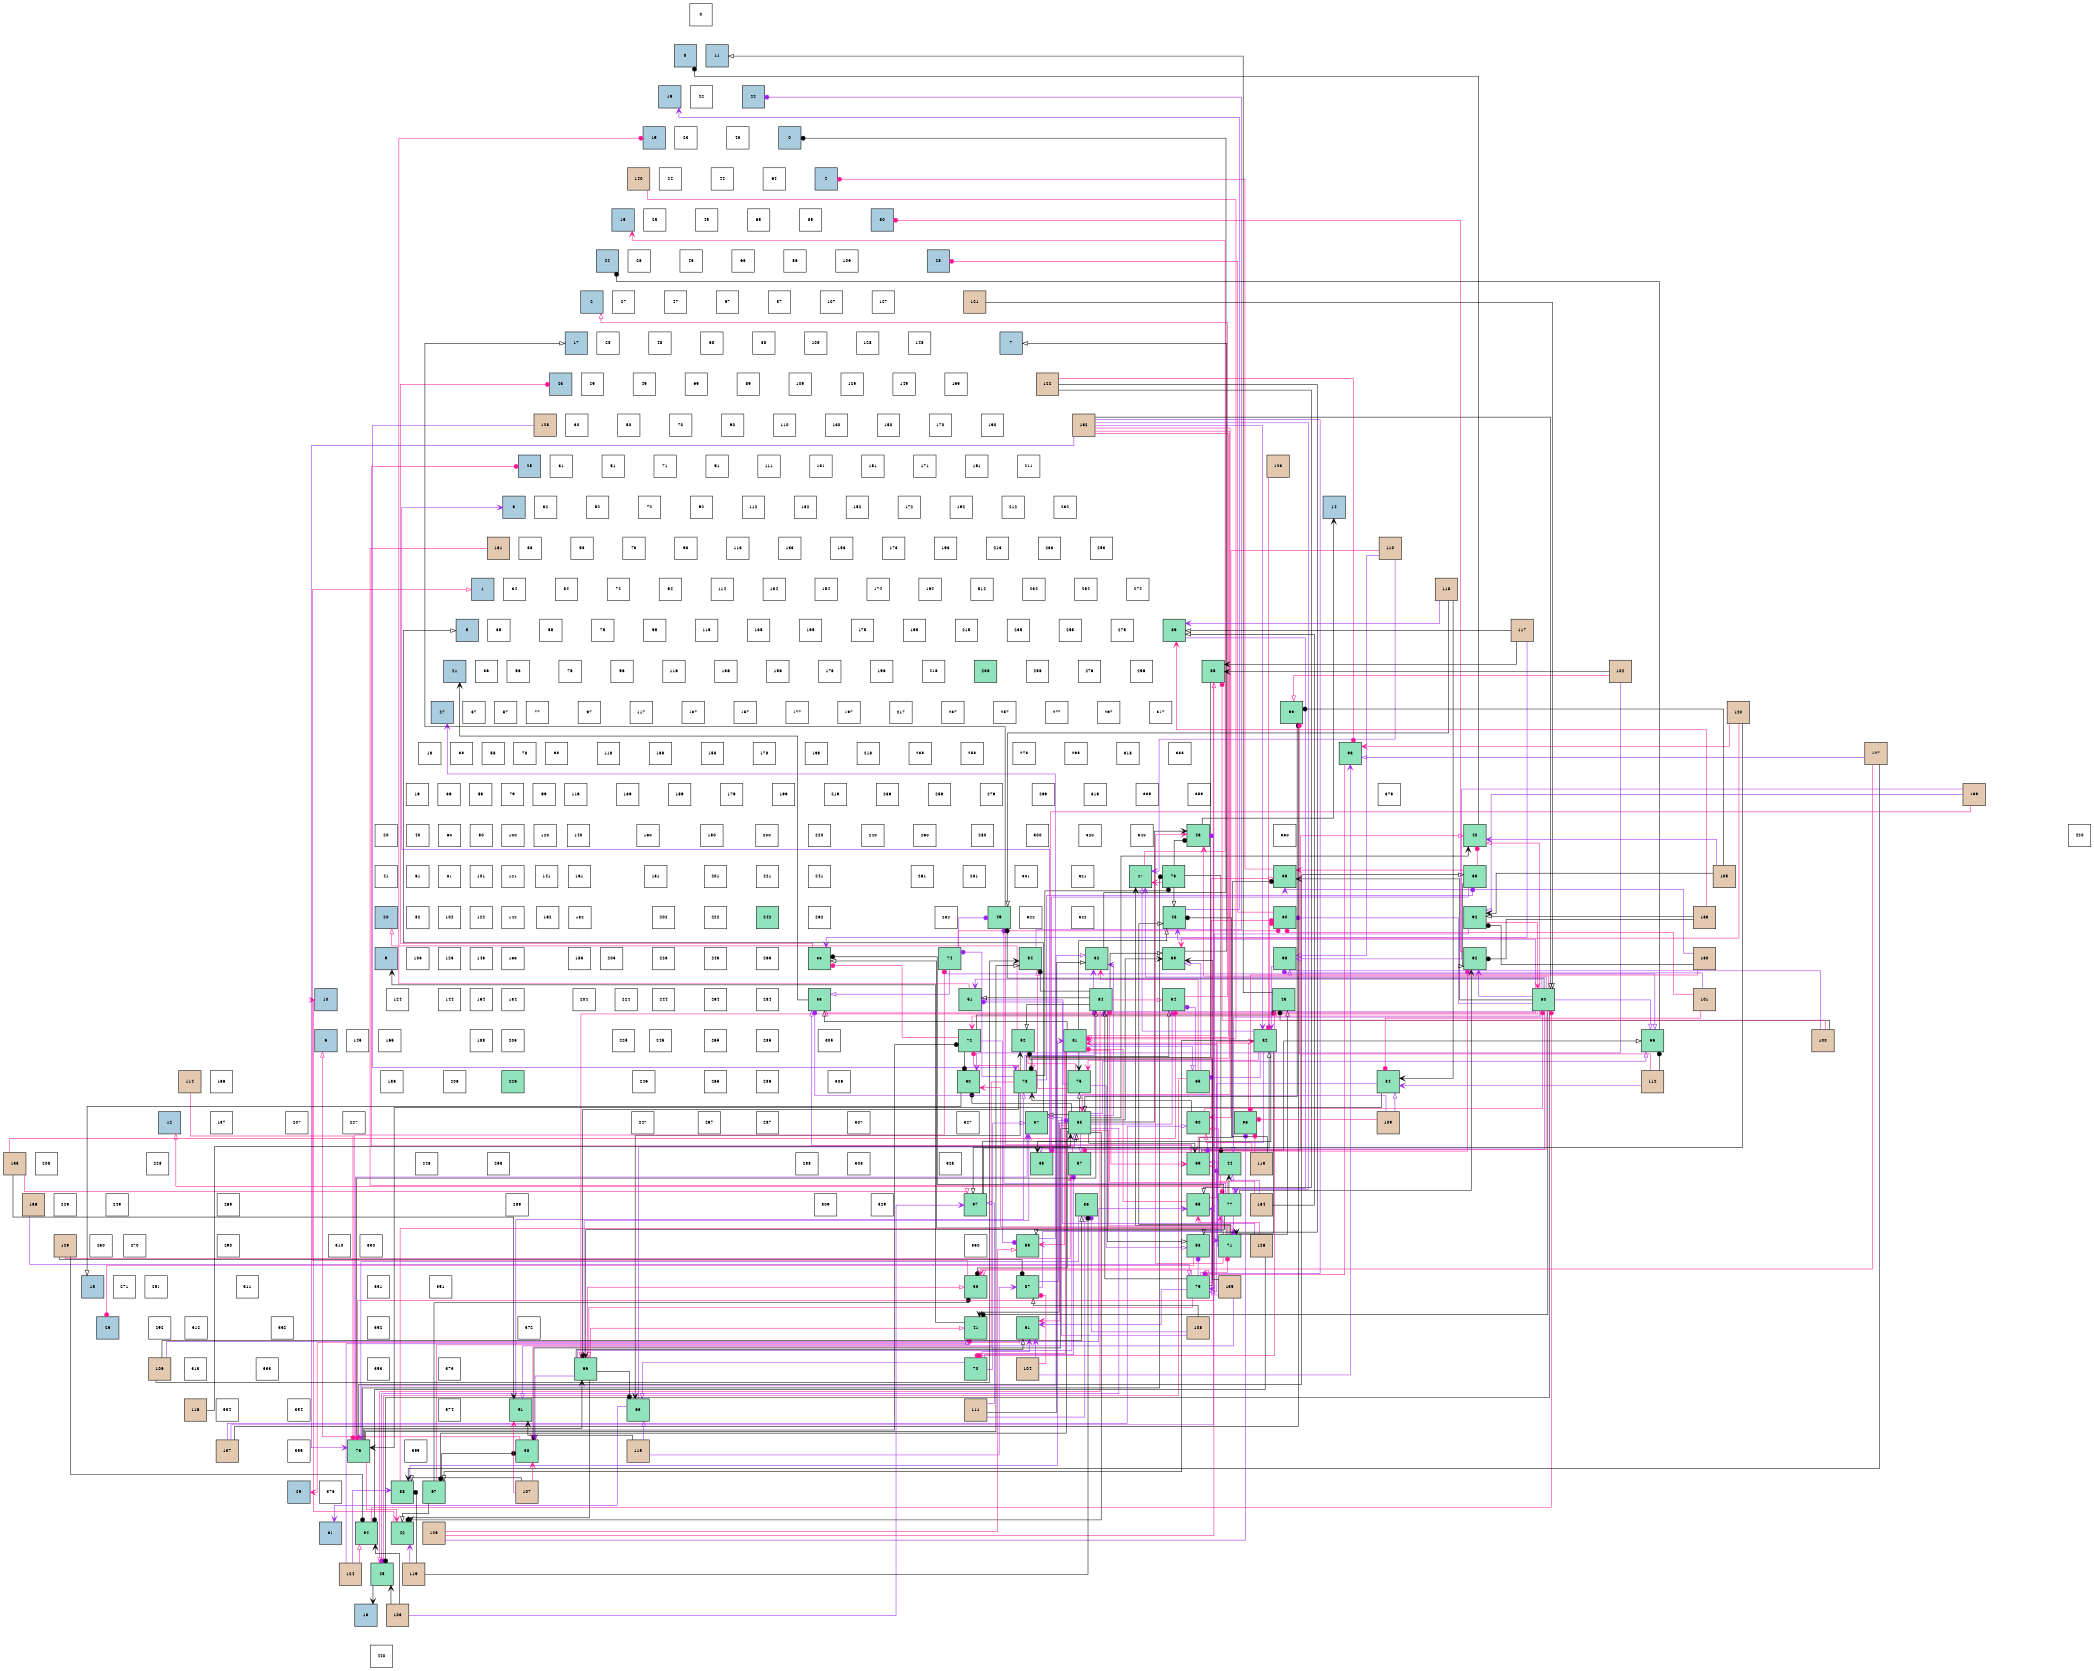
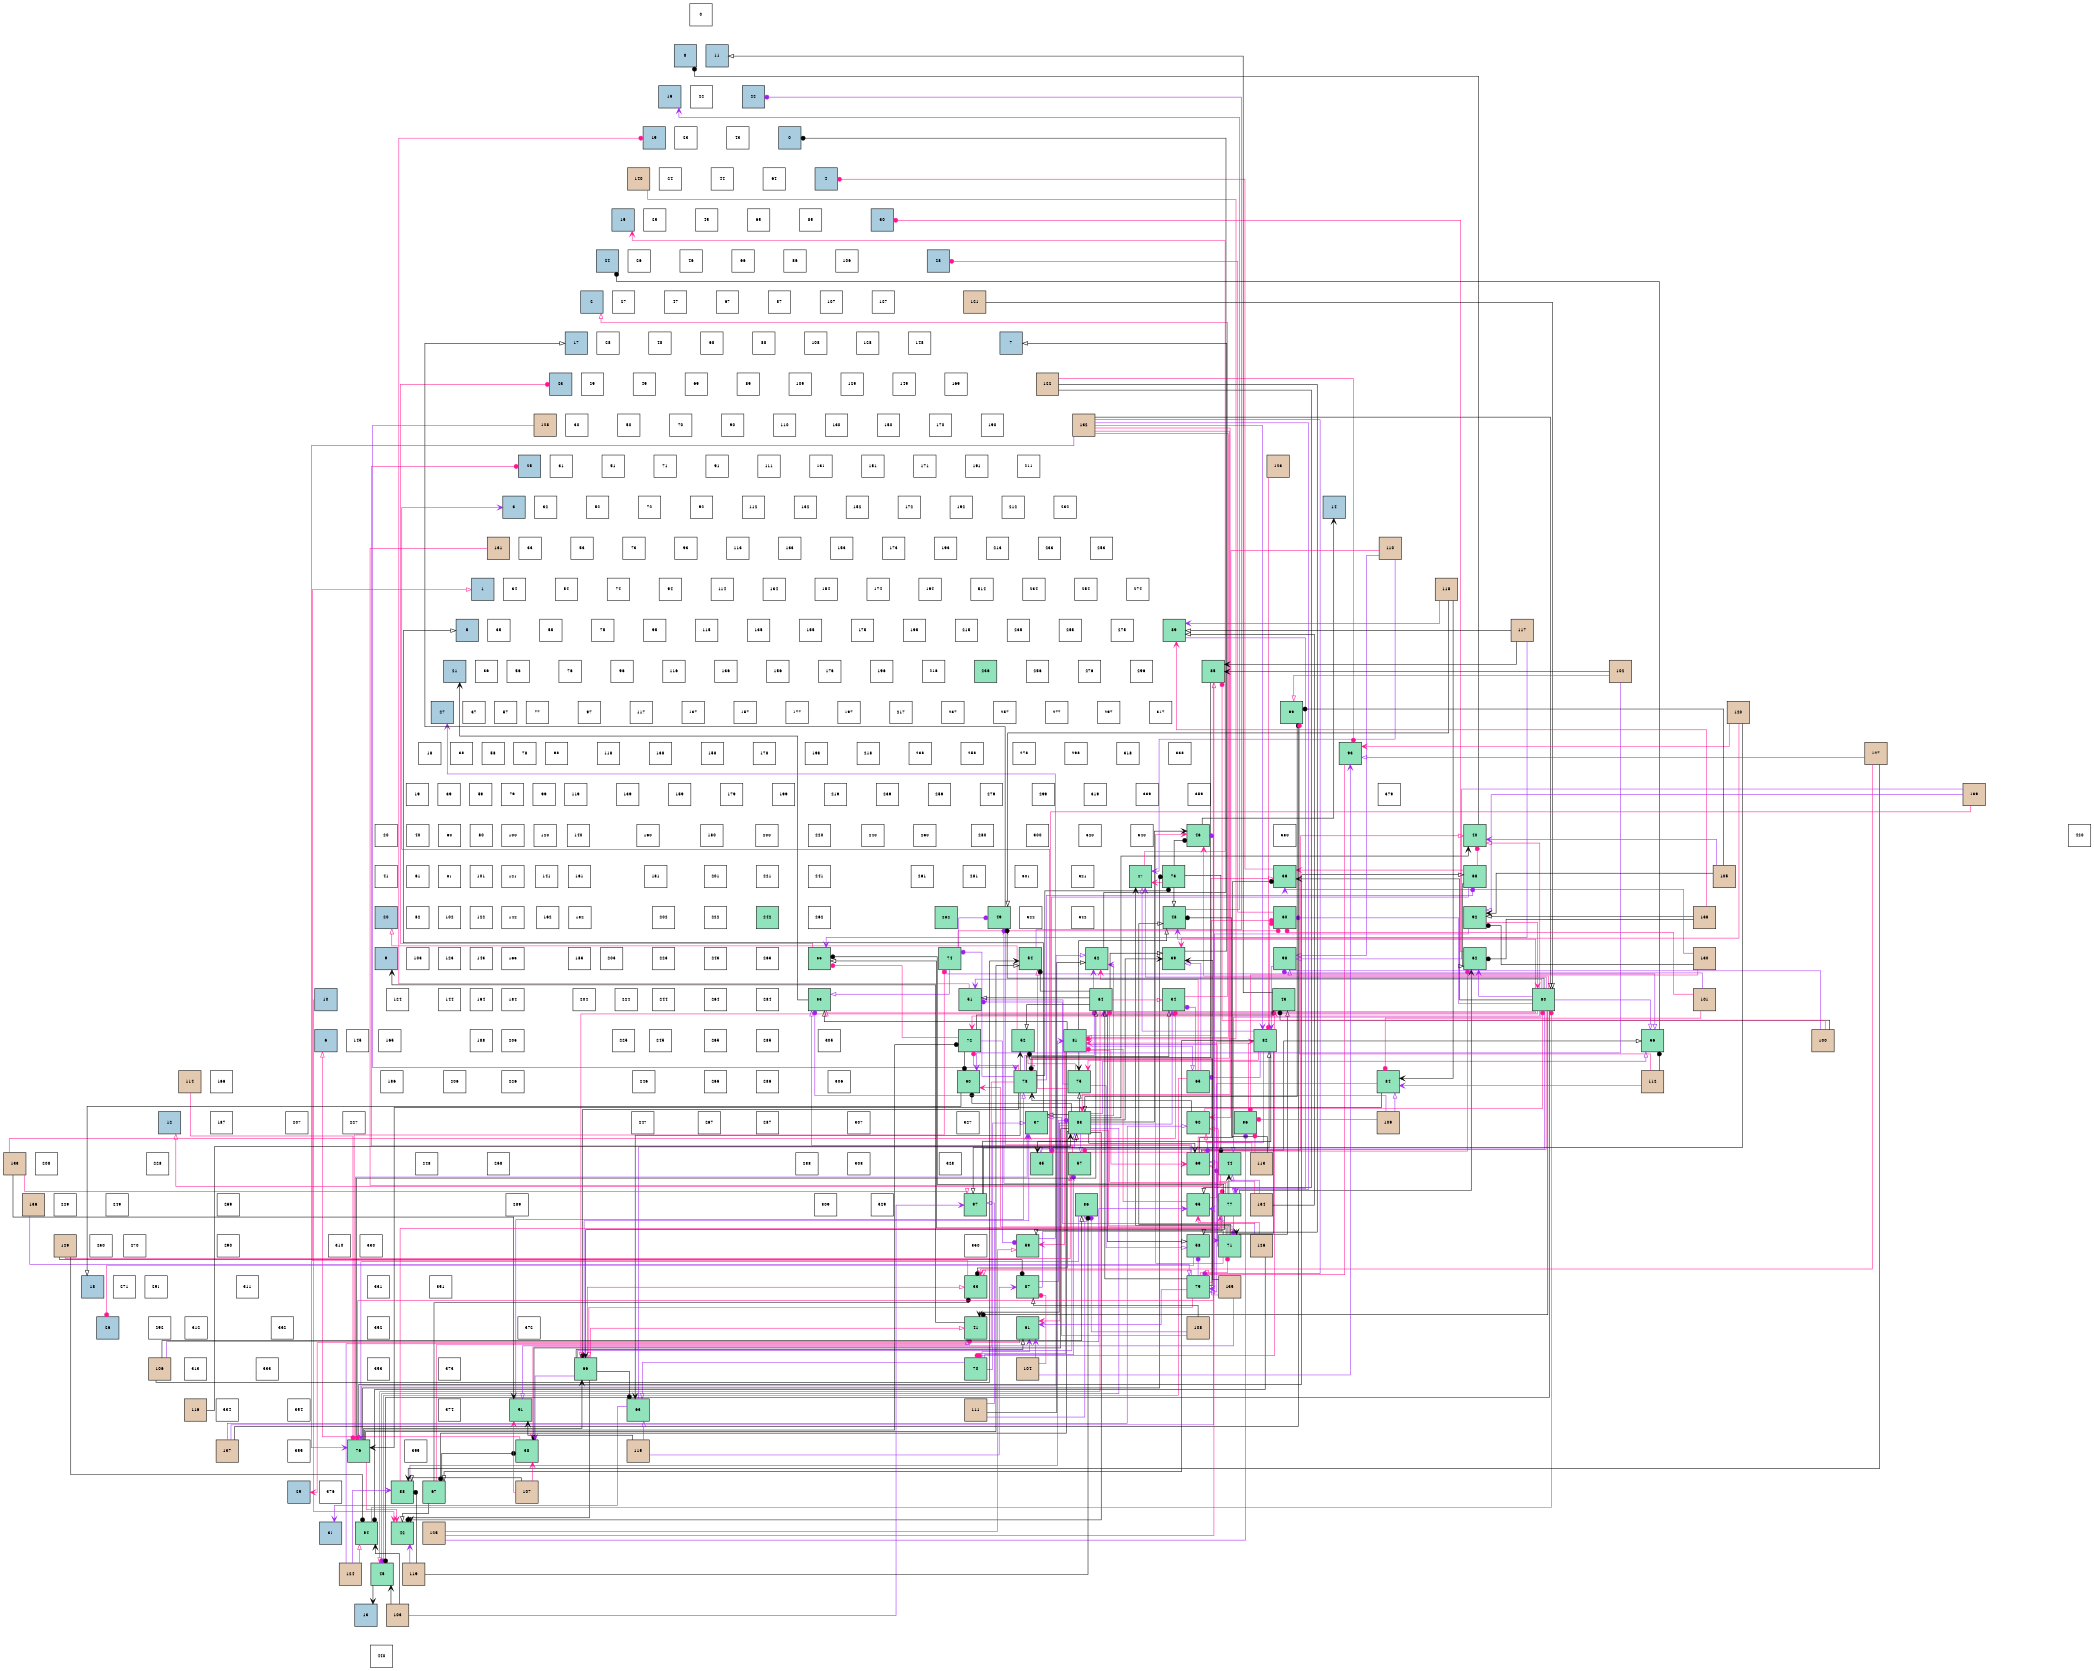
(946, 918) -> (946, 918)
(513, 1082) -> (513, 1082)
(314, 1452) -> (314, 1298)
